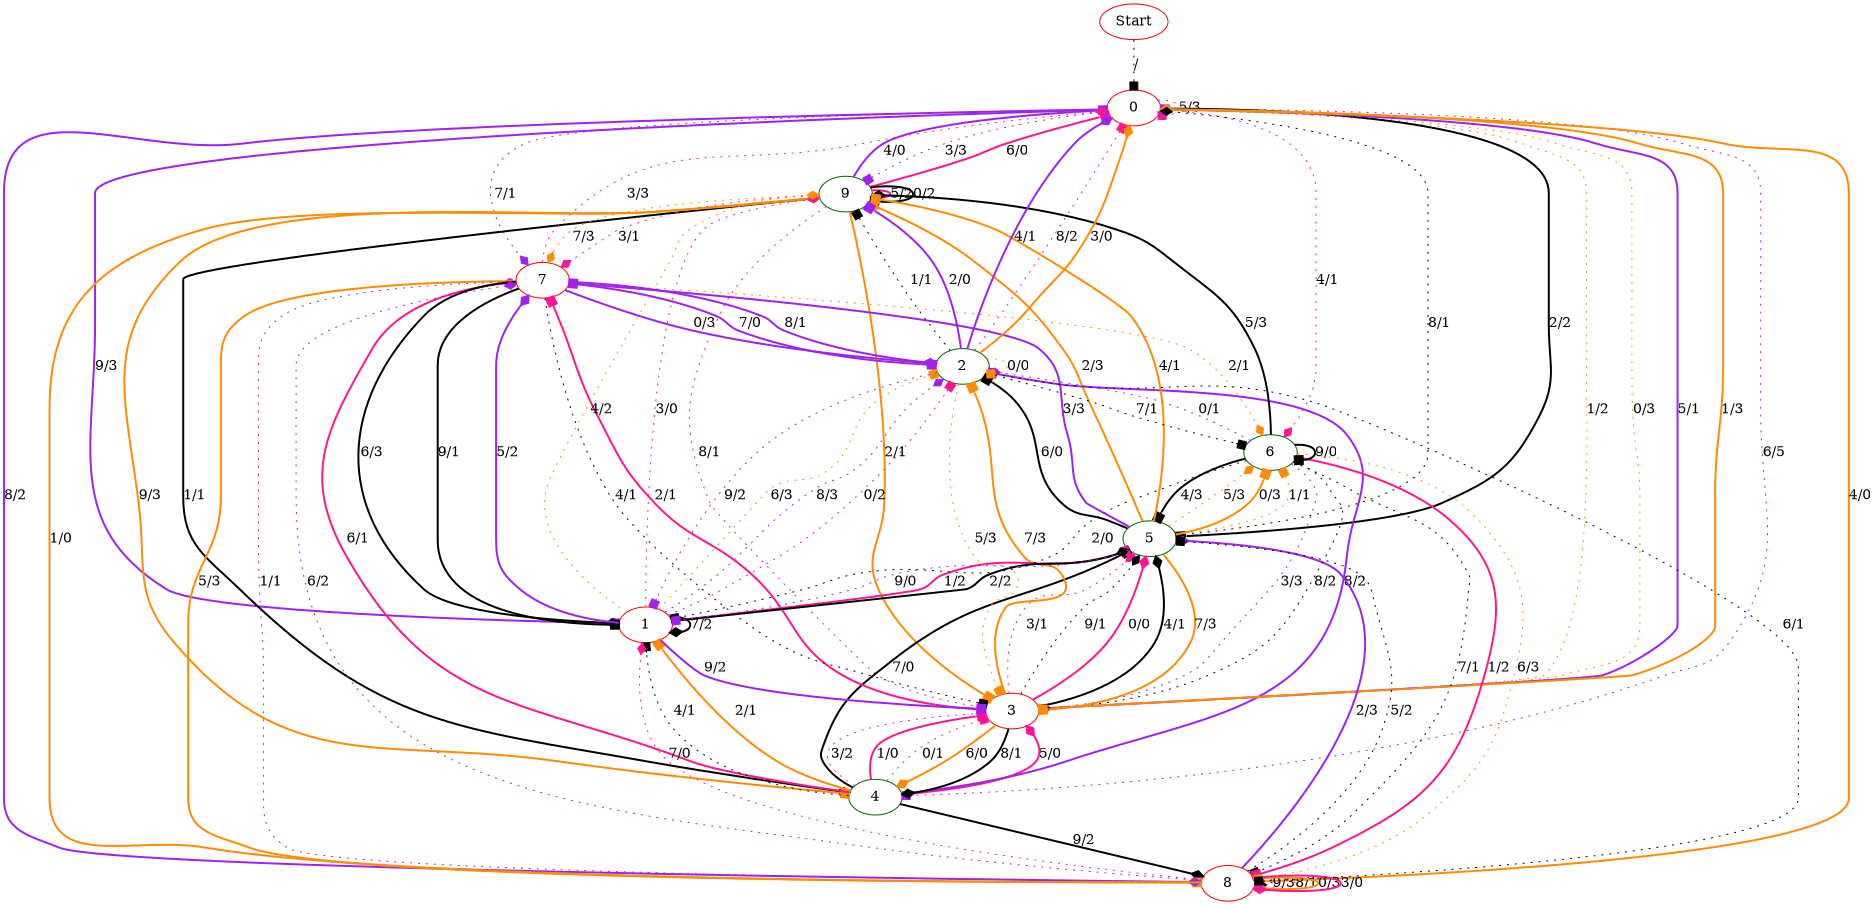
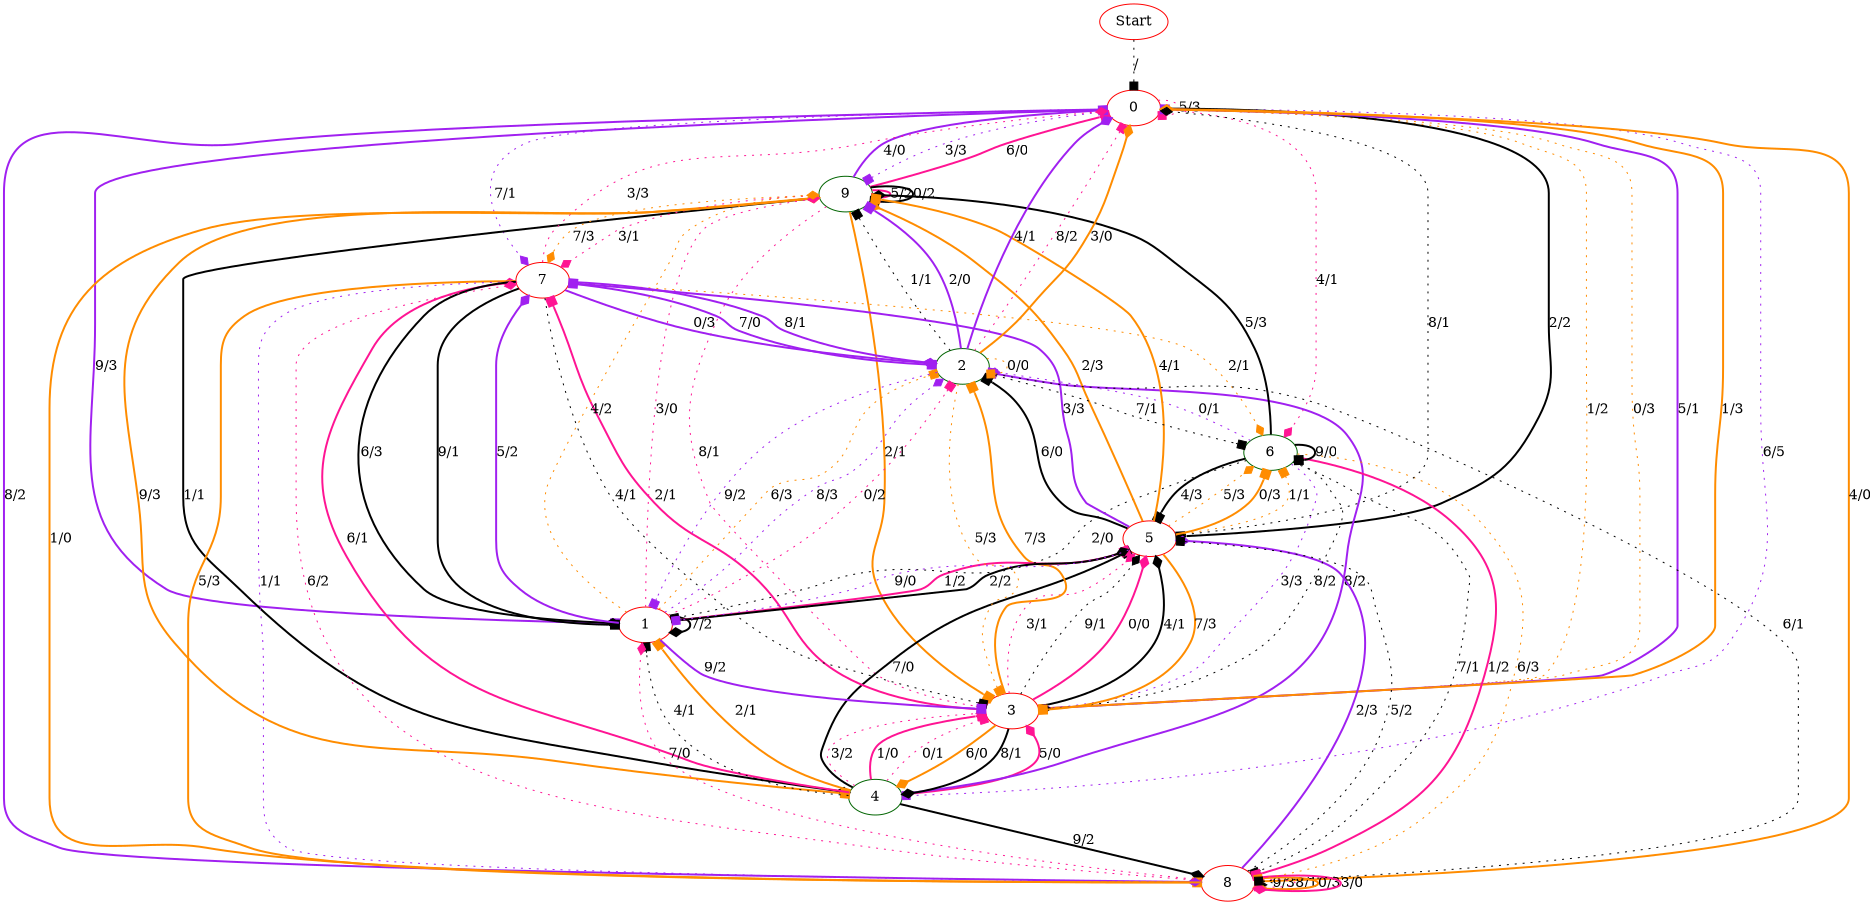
(1150, 539) -> (1150, 539)
(487, 774) -> (487, 774)
